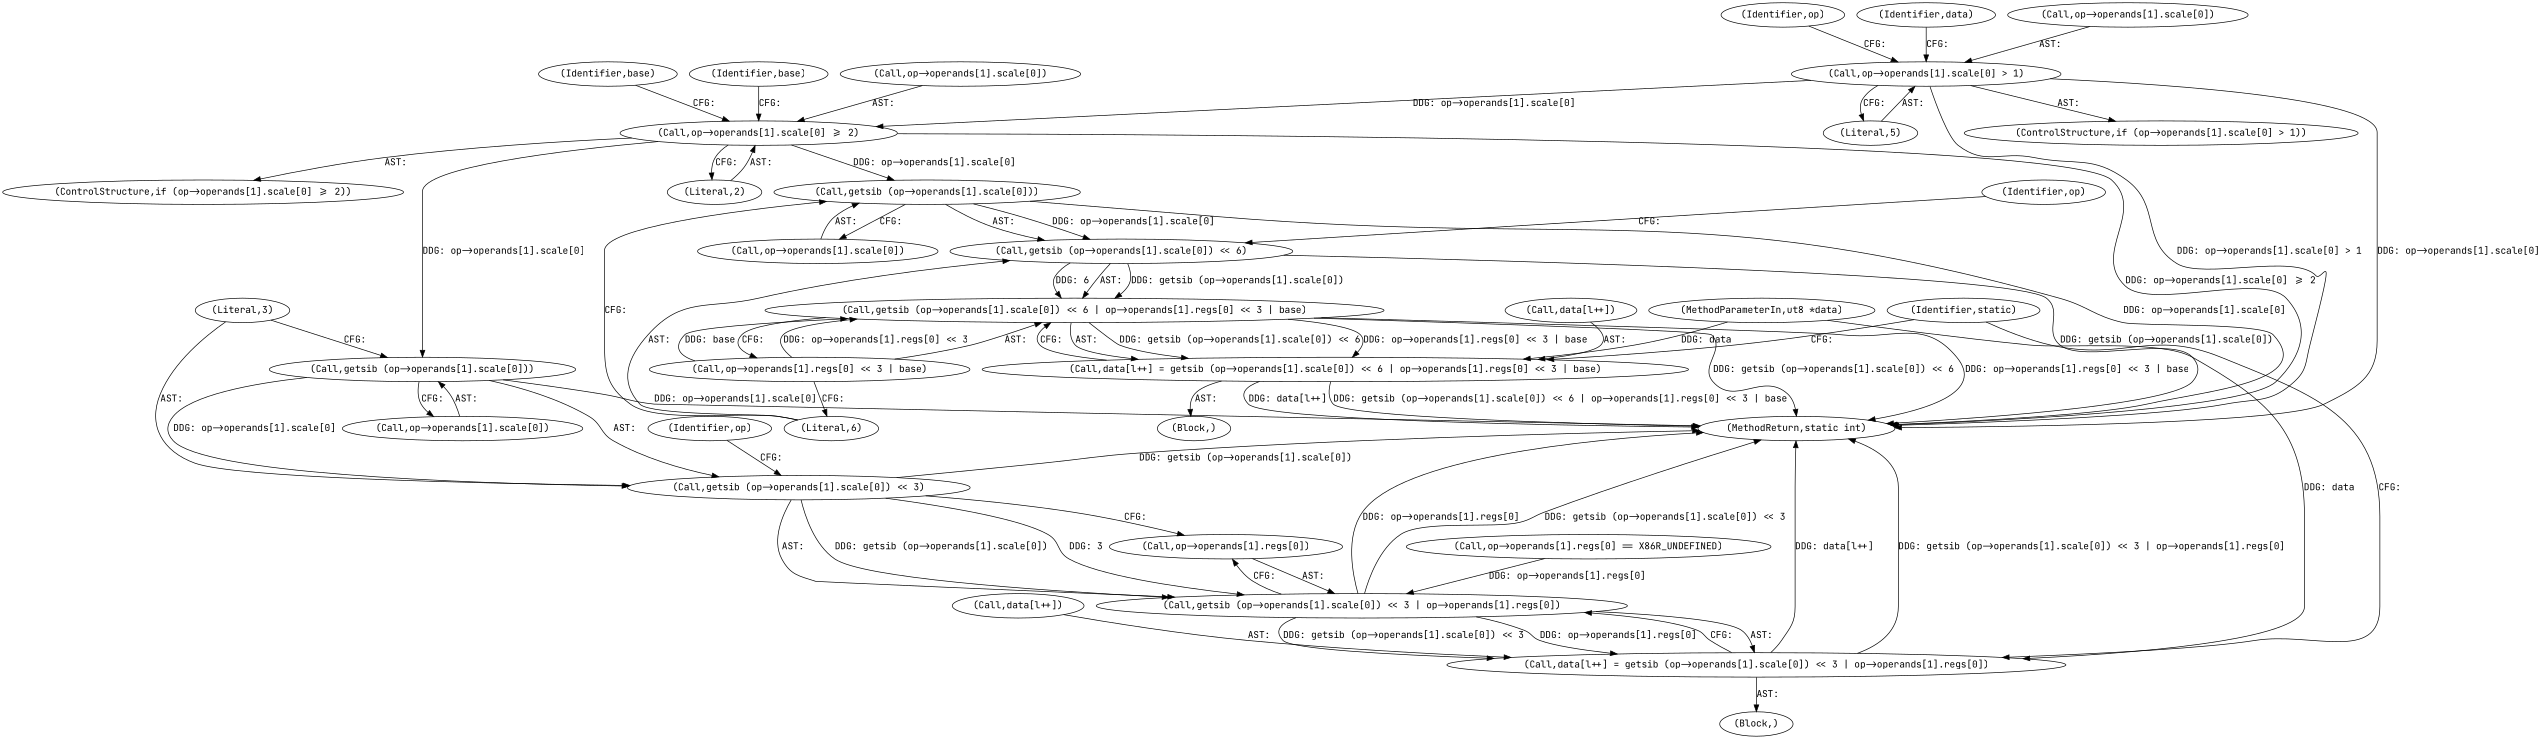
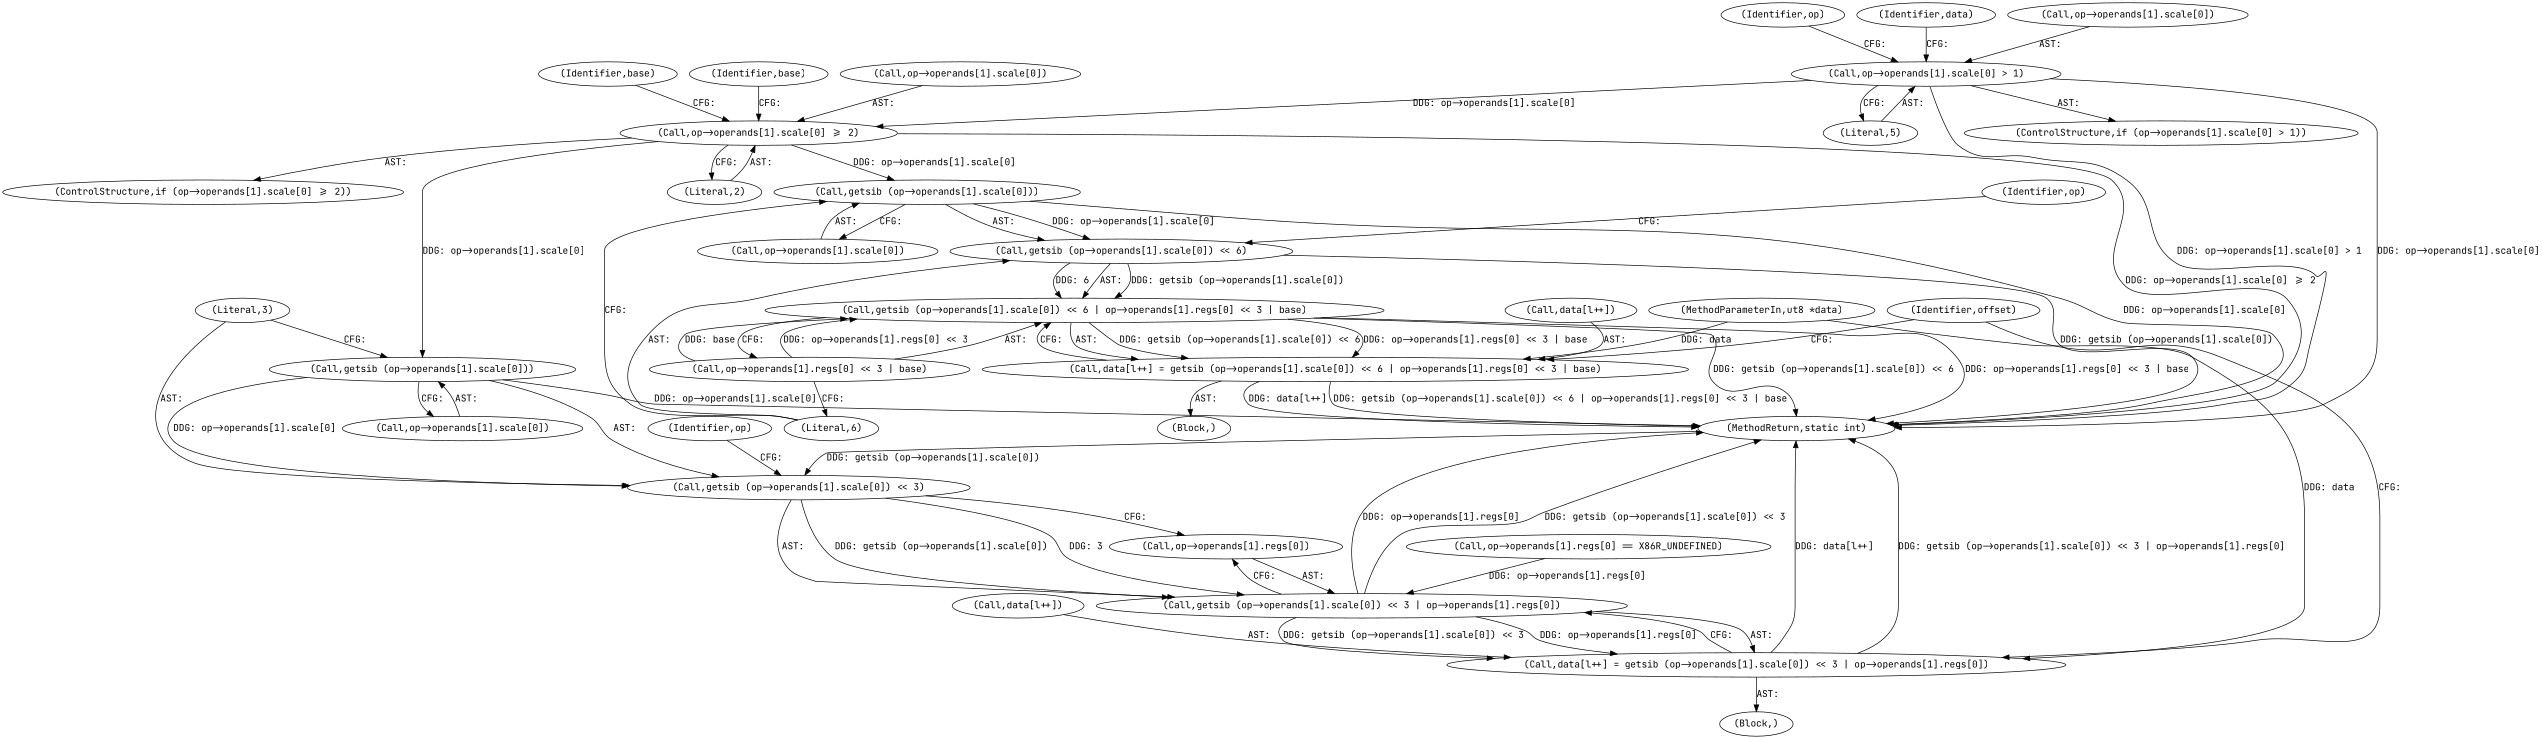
(1964, 310) -> (1964, 310)
(1294, 444) -> (1251, 441)
